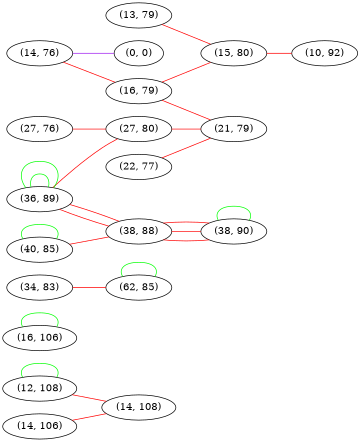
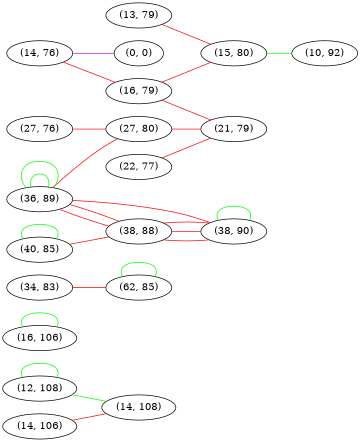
(279, 53) -> (279, 53)
none -> (142, 207)
(89, 398) -> (89, 398)
